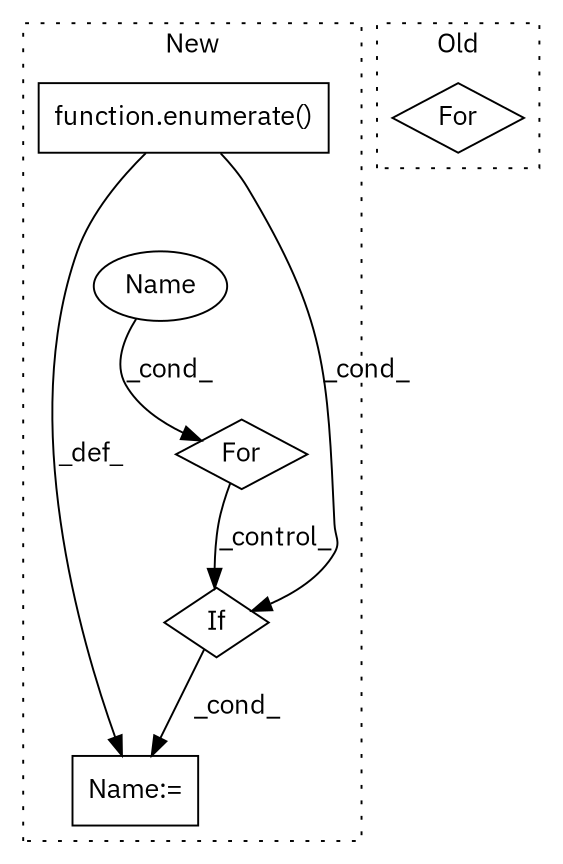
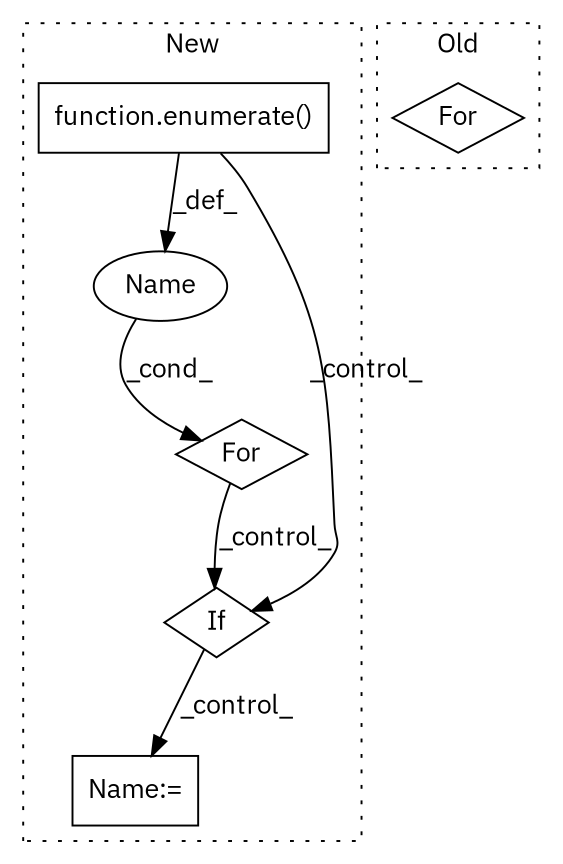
(367, 370) -> (367, 370)
(53, 436) -> (173, 192)
(238, 707) -> (238, 707)
